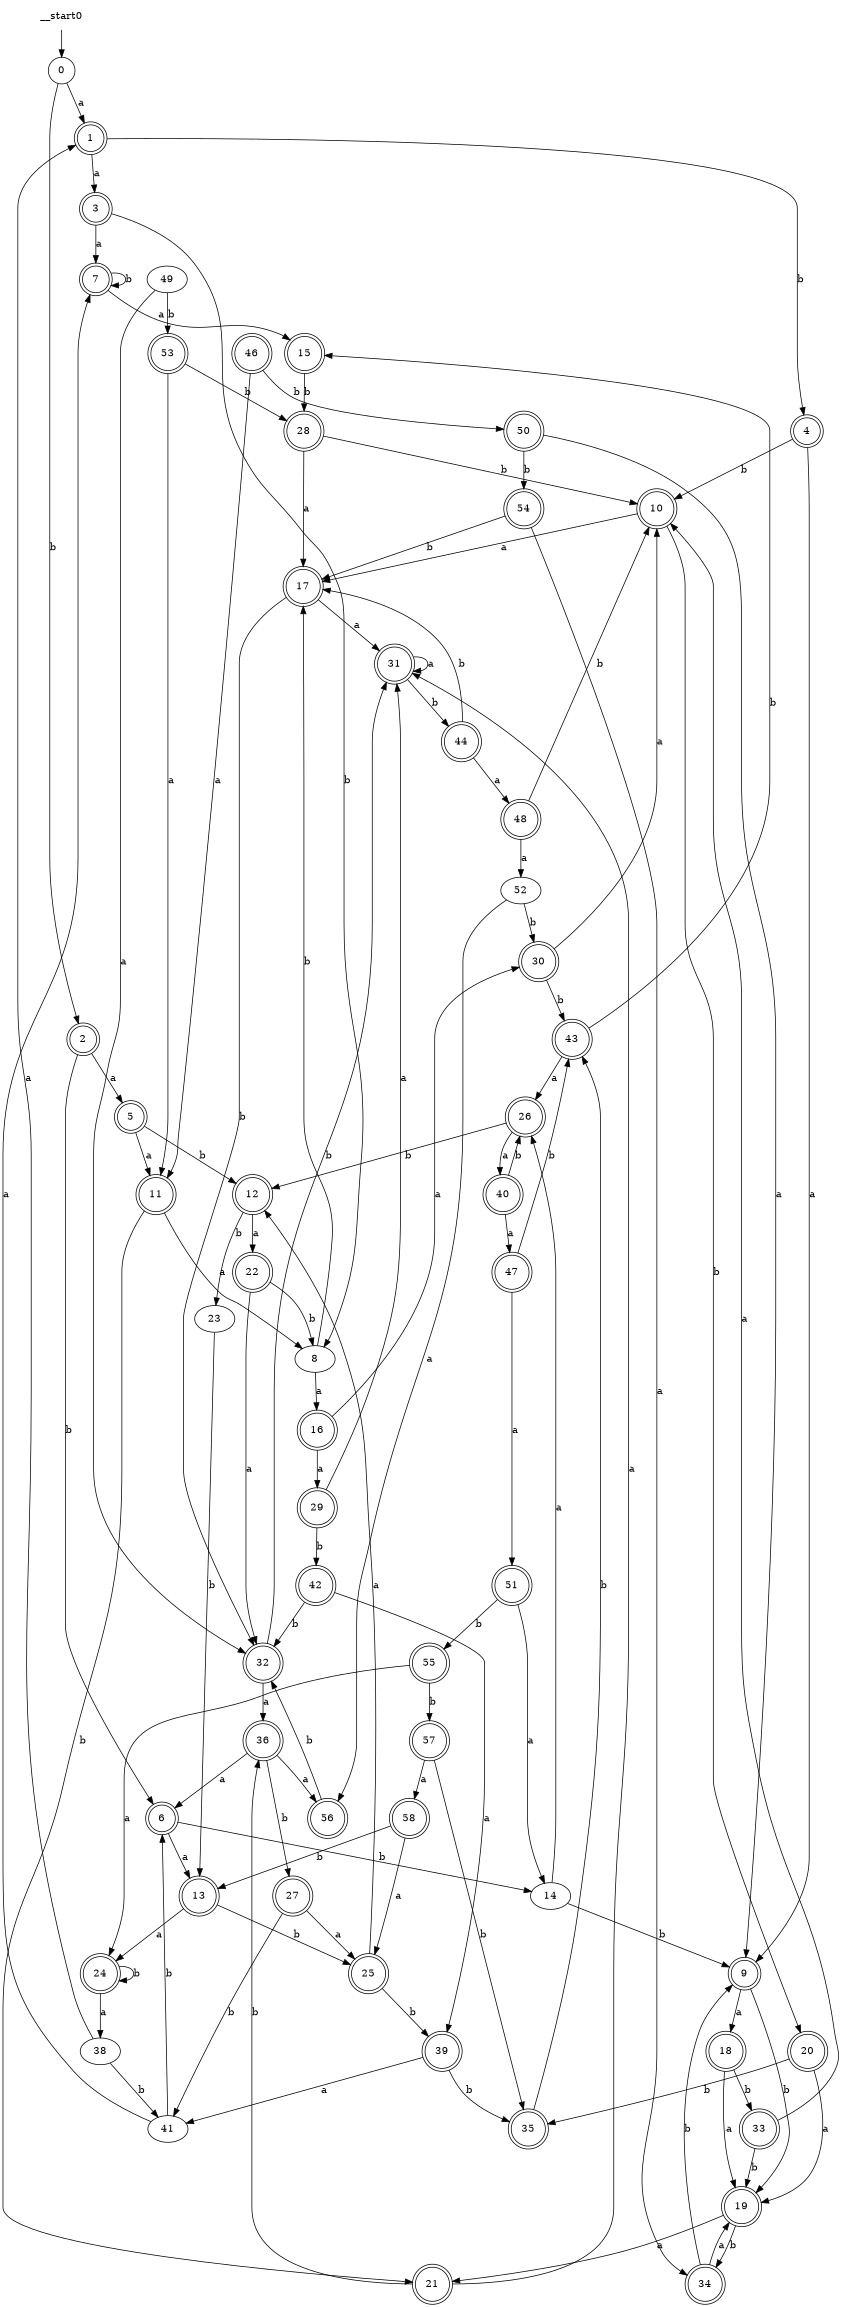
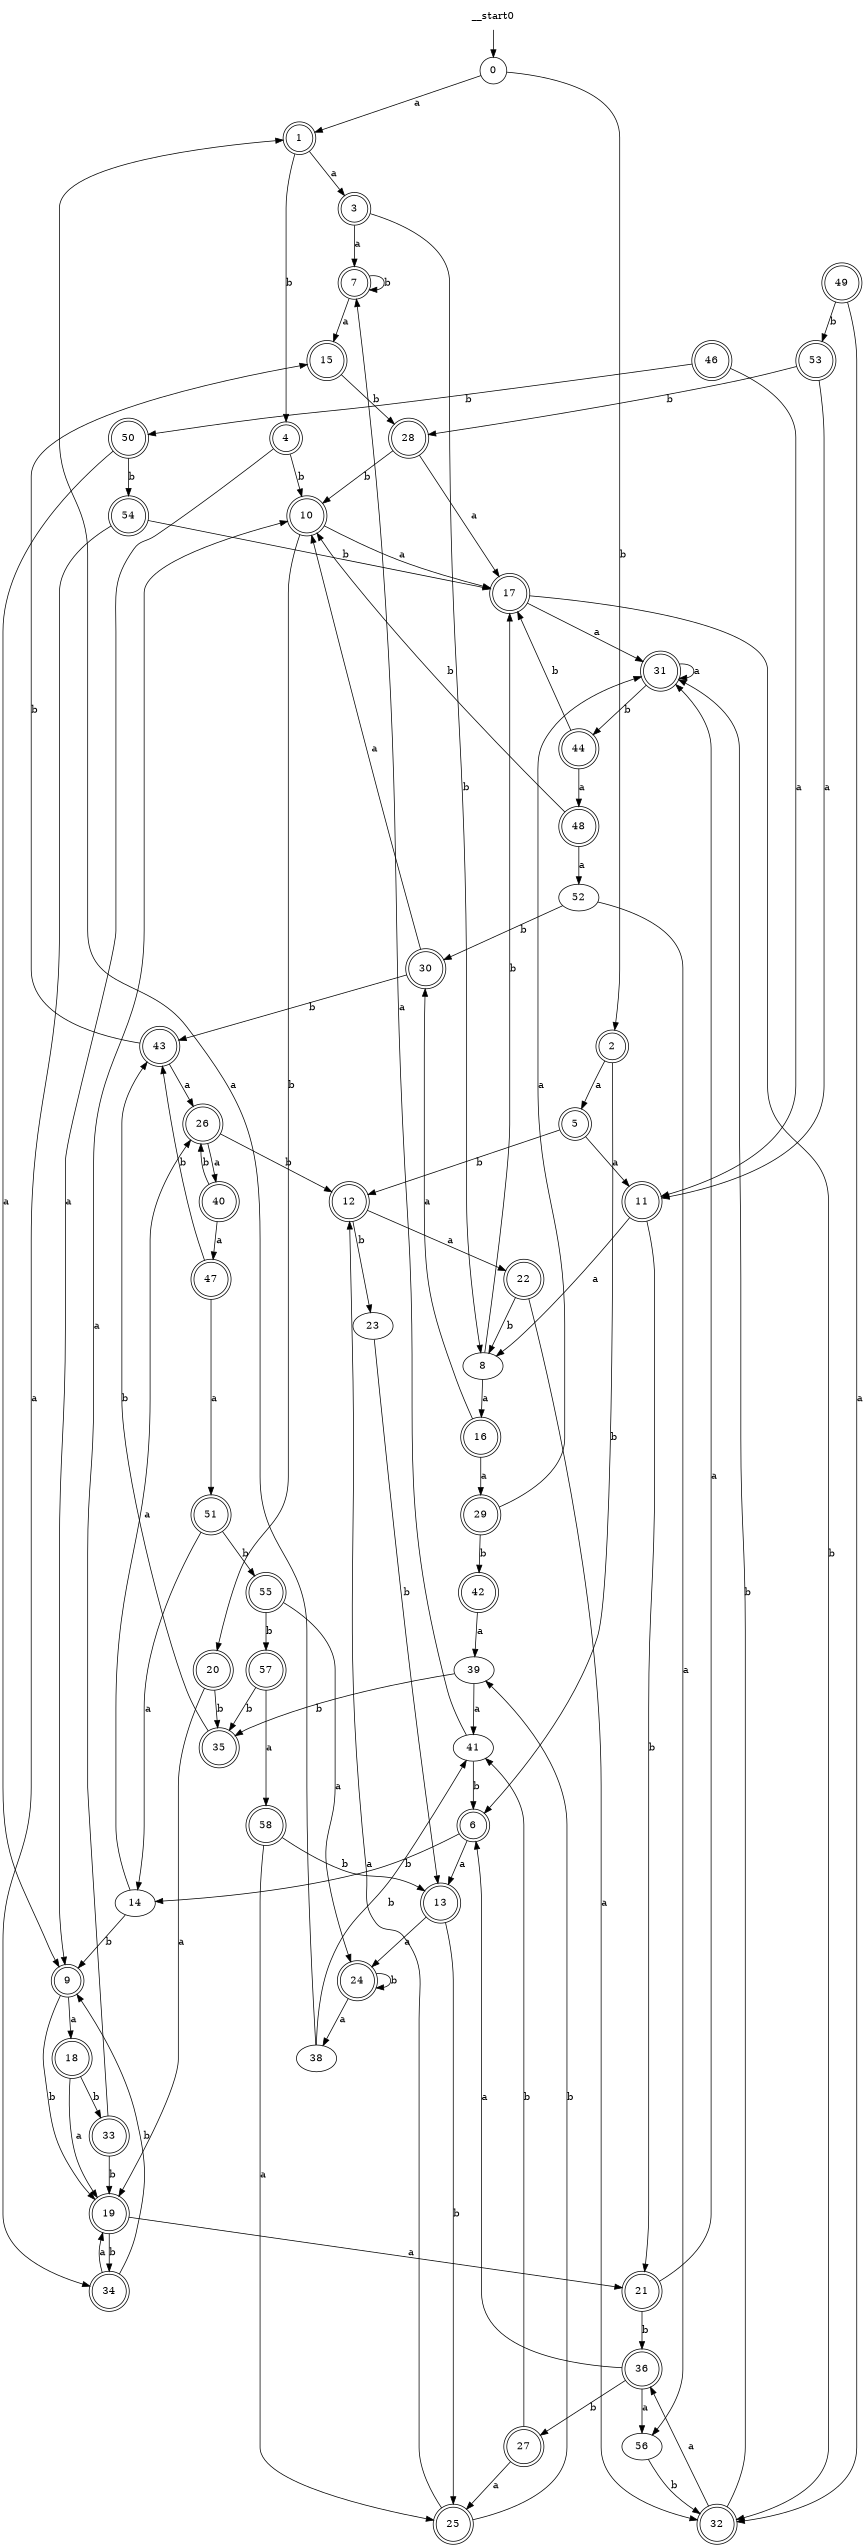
(167, 279) -> (842, 283)
(292, 1621) -> none
(328, 1818) -> (642, 2447)
(442, 2051) -> (474, 1670)
